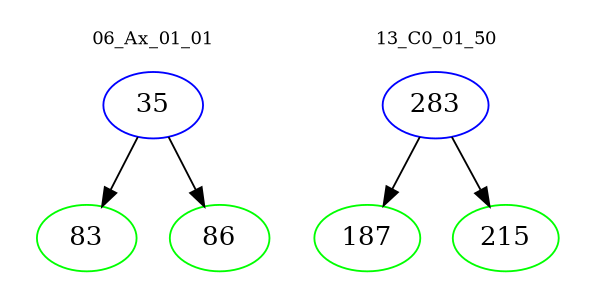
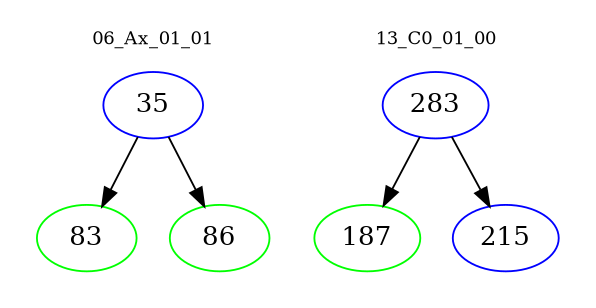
(437, 40) -> (437, 40)
(506, 238) -> (506, 238)
